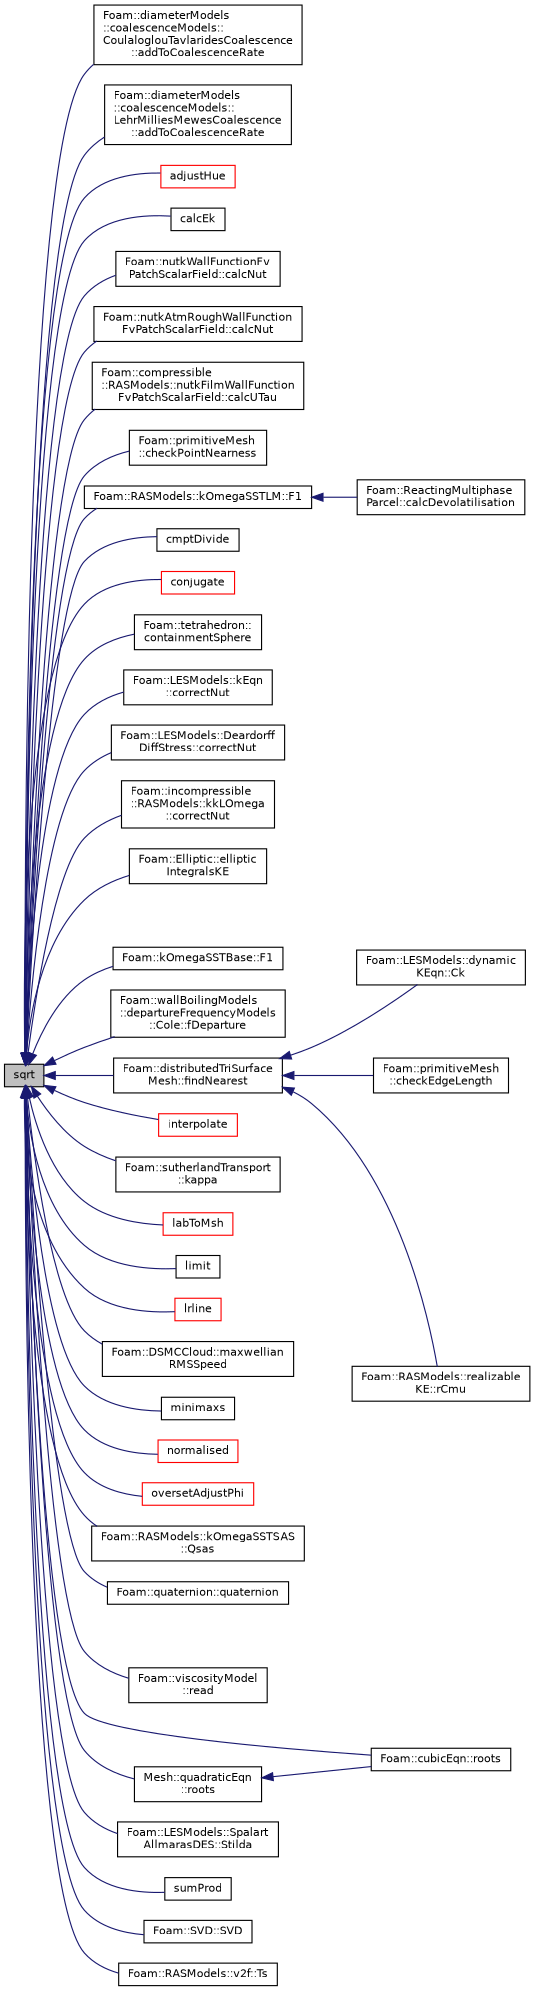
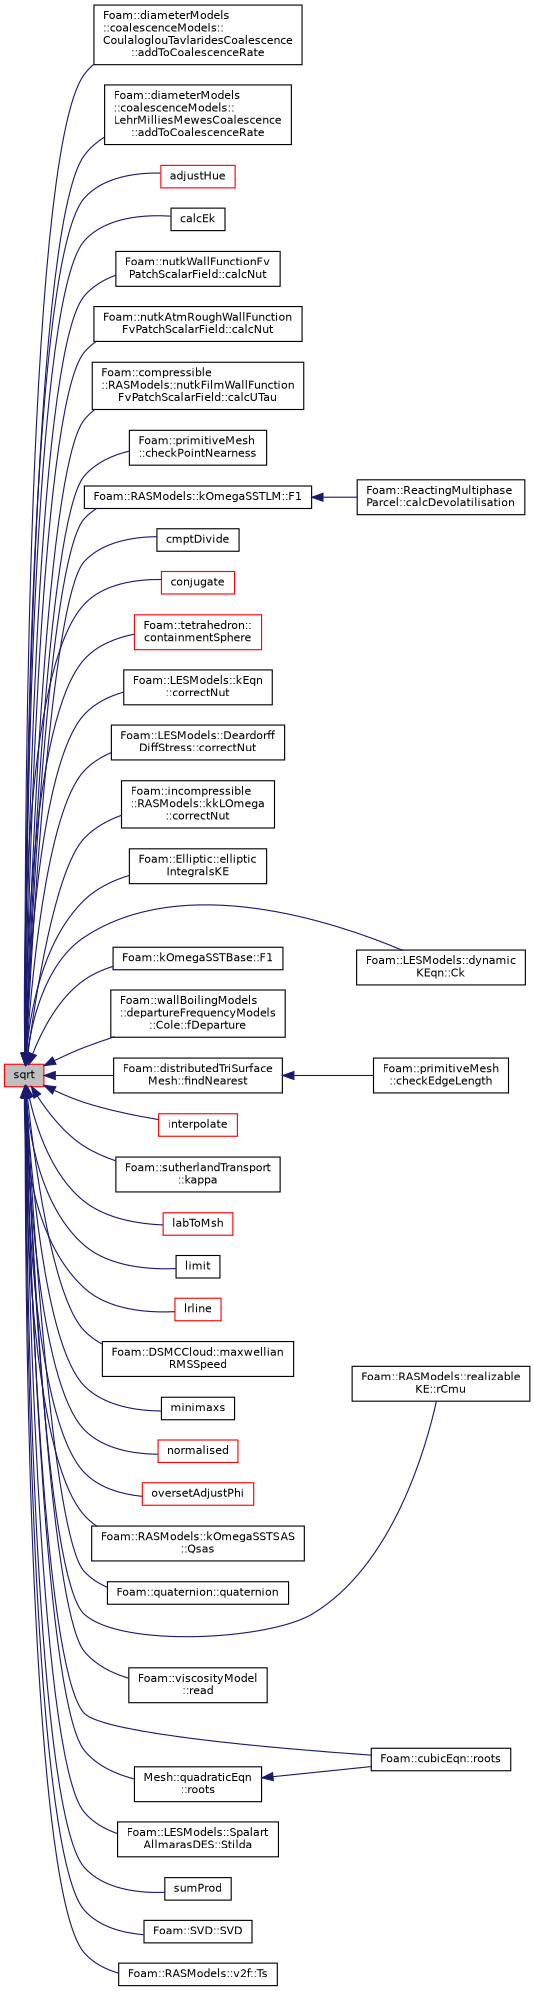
(198, 632) -> (198, 632)
(357, 1024) -> (177, 907)
(24, 1076) -> (24, 1076)
(391, 1215) -> (77, 1599)
